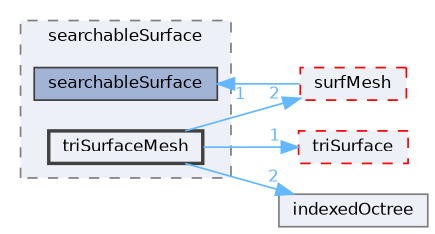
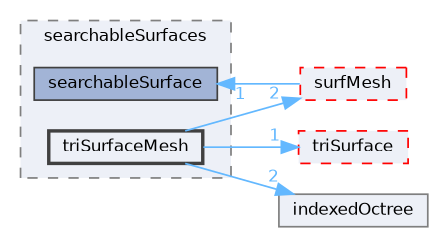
(126, 37) -> (126, 37)
